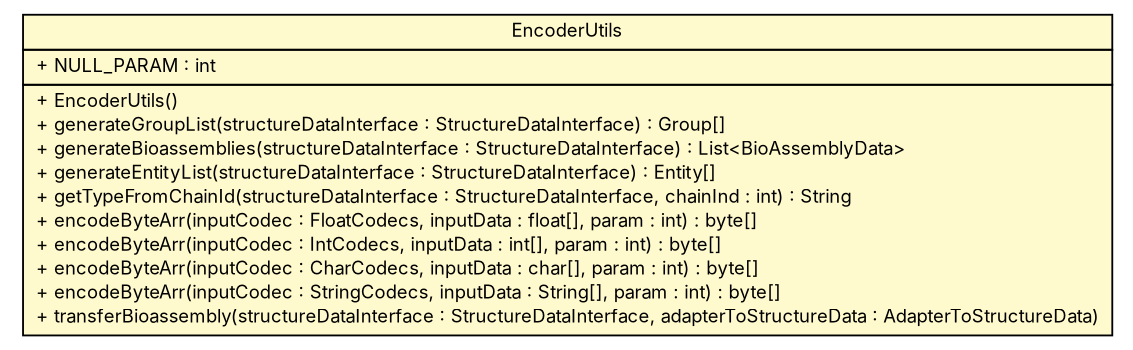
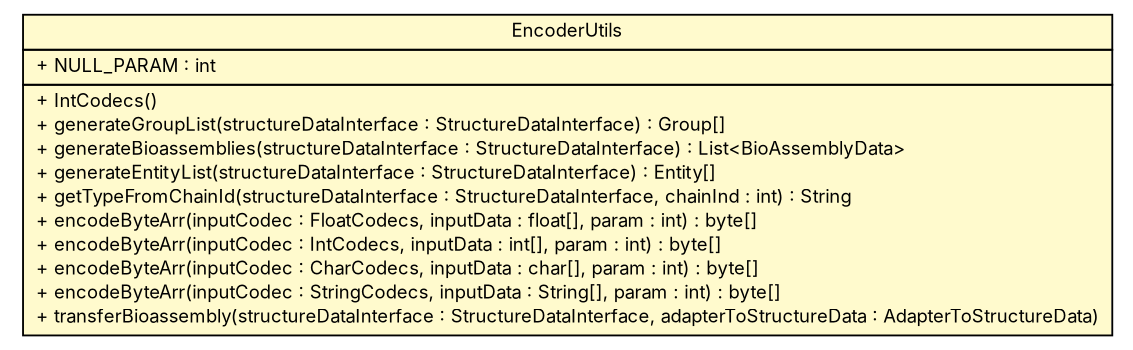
(108, 101) -> (98, 101)
